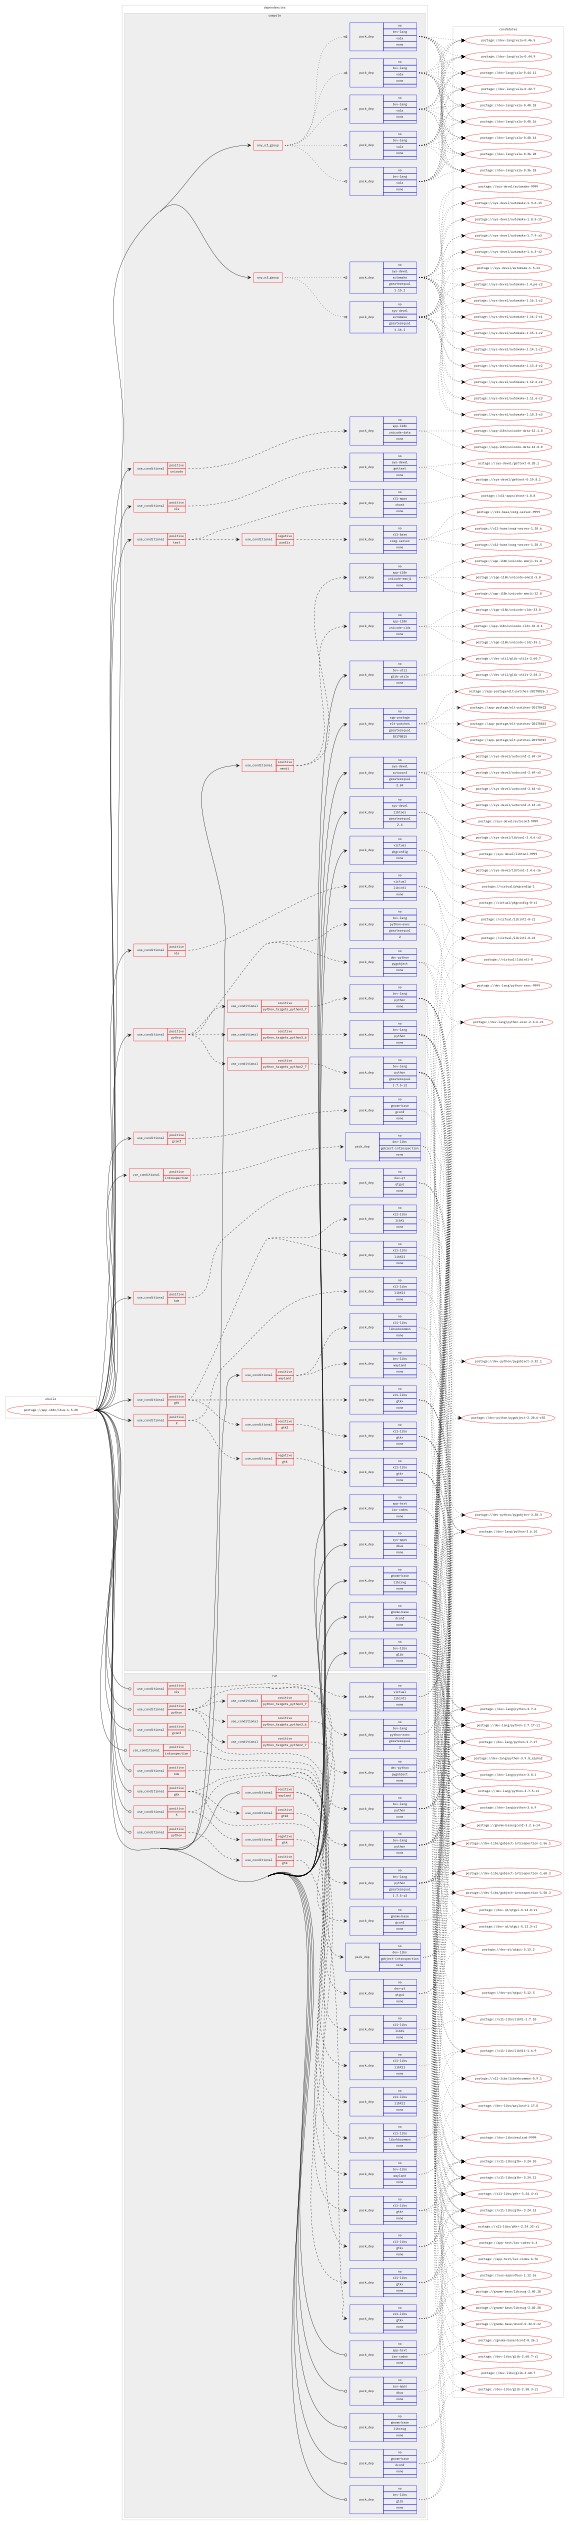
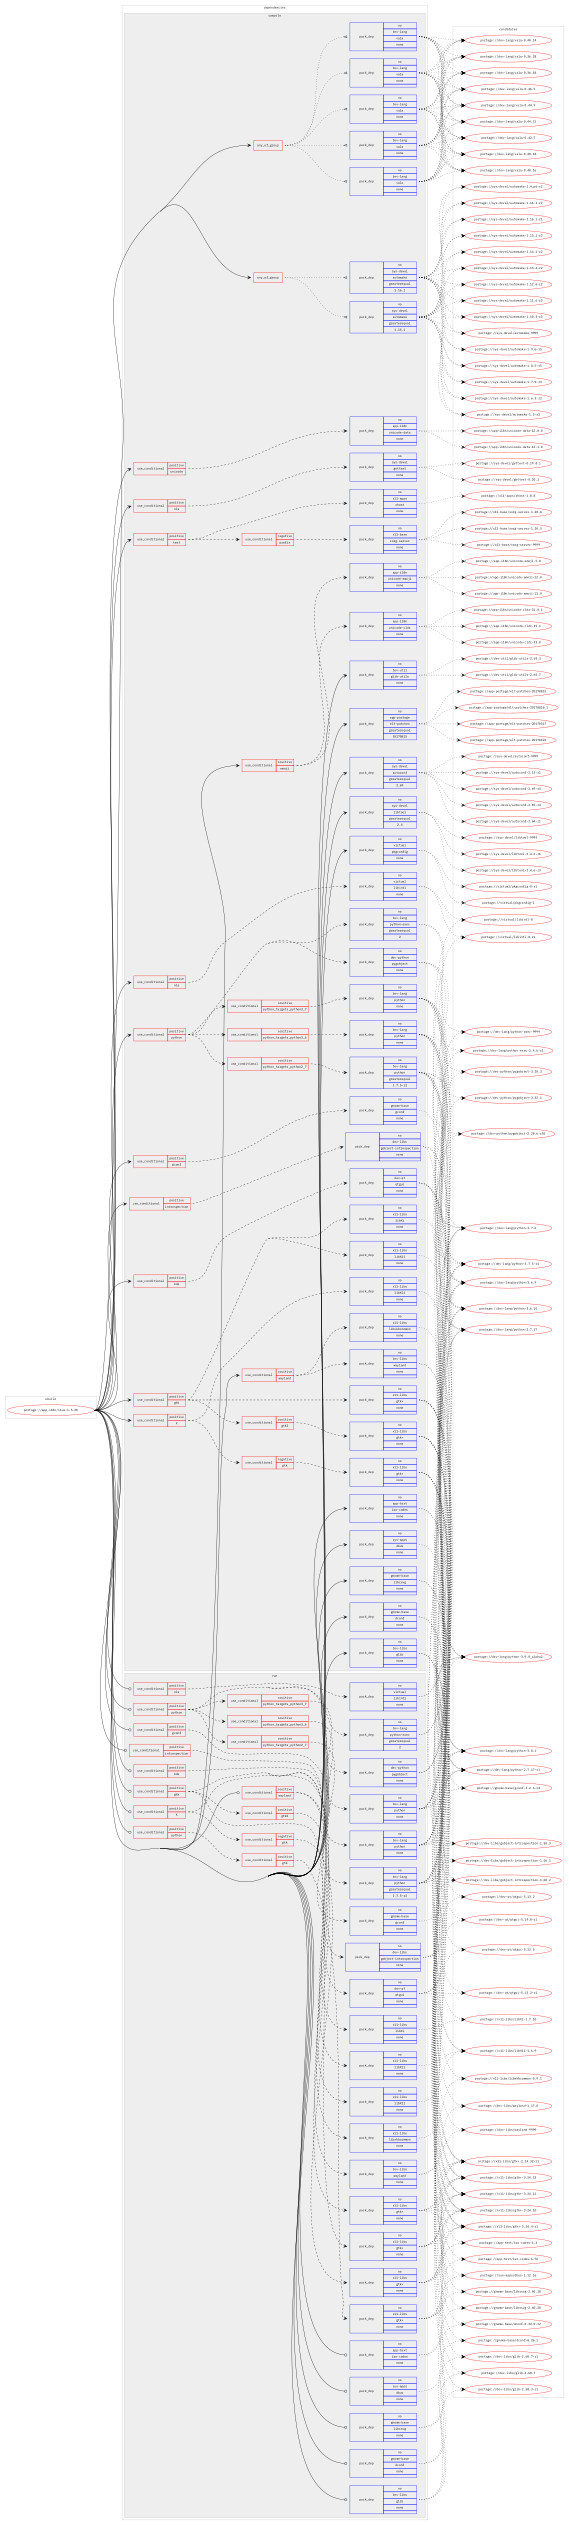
(508, 938) -> none
